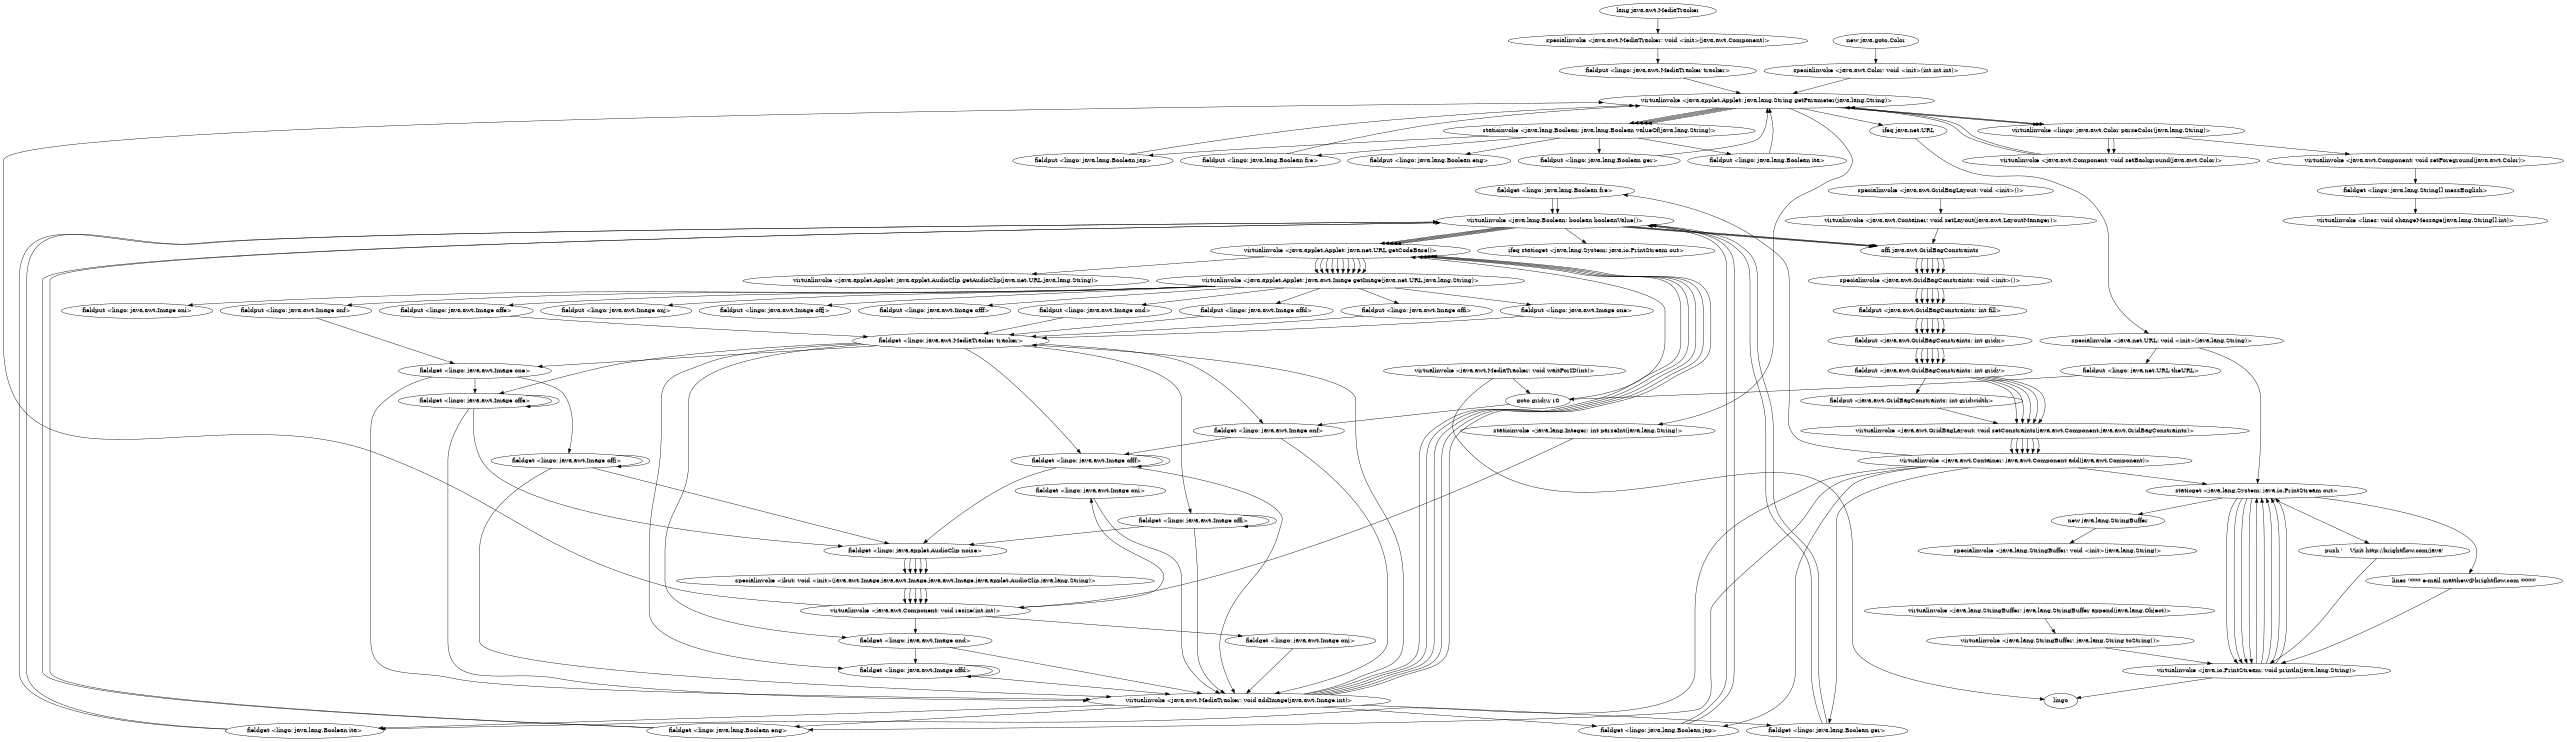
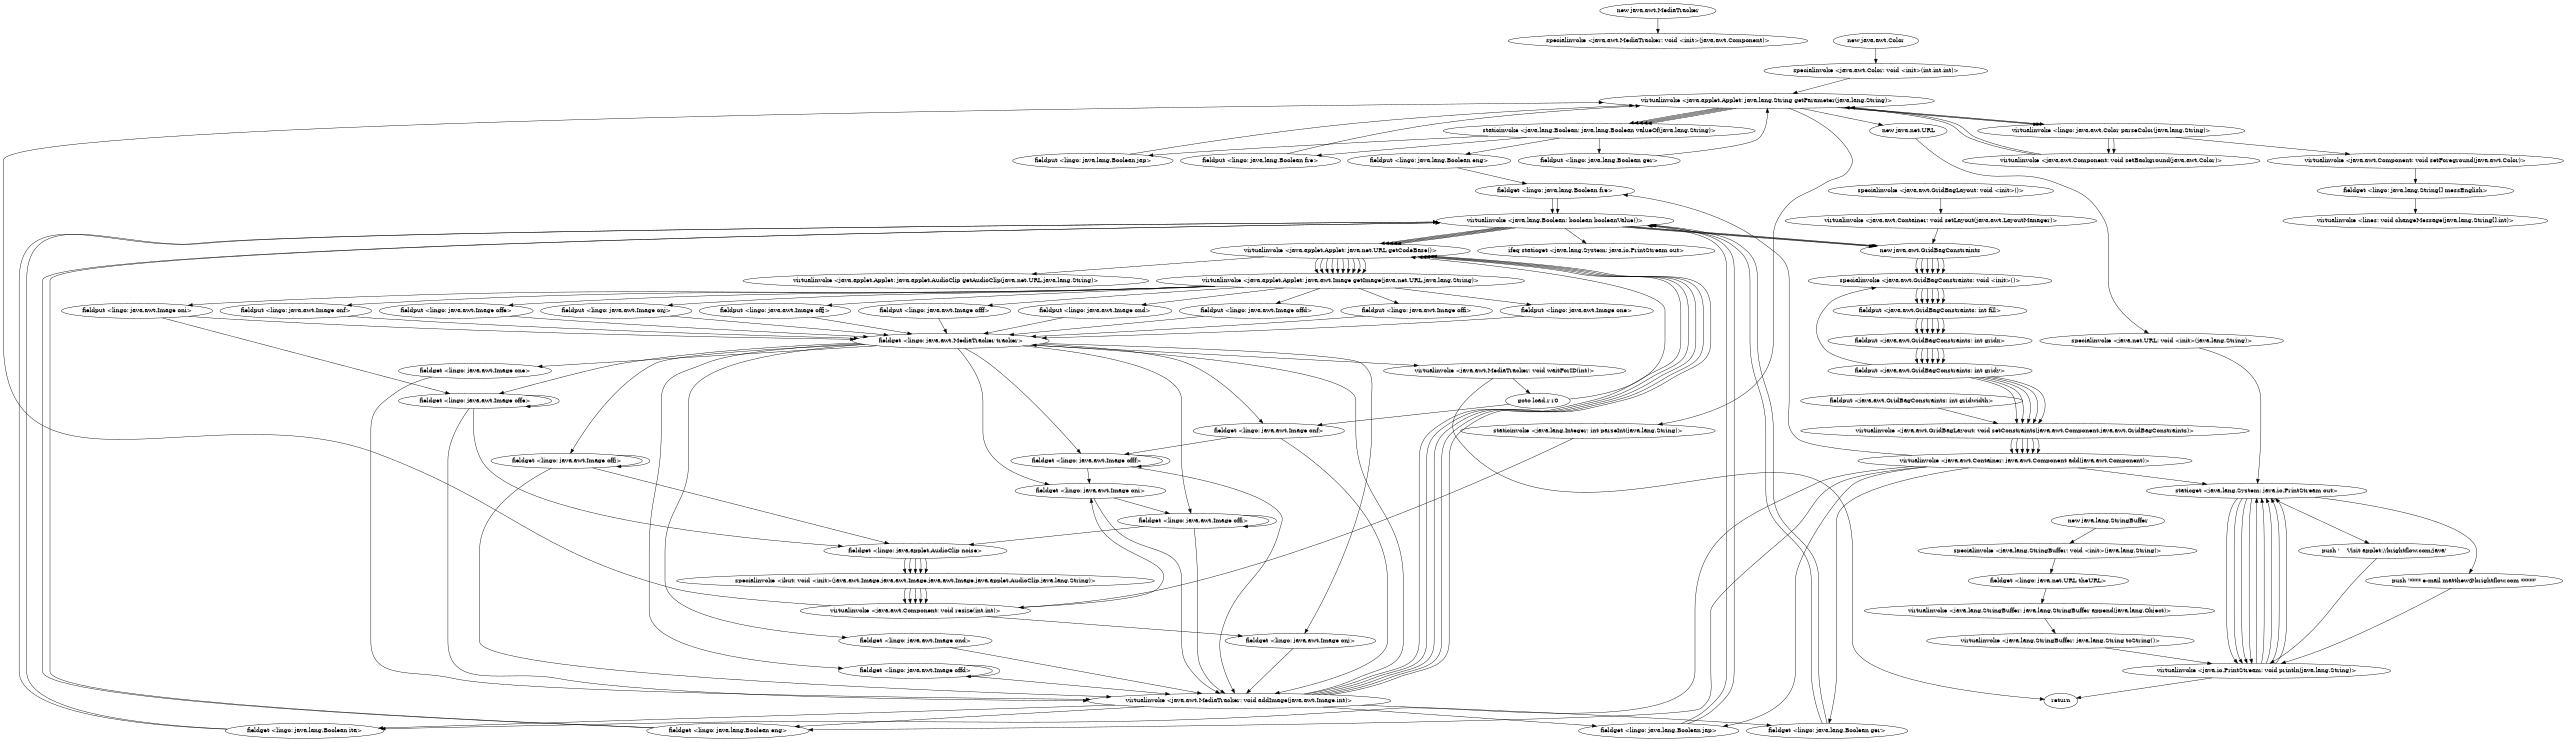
(1658, 11) -> (1658, 11)
(1876, 41) -> (1876, 41)
(1658, 71) -> none
(1908, 131) -> (1908, 131)
(1767, 161) -> none
none -> (1490, 175)
(1930, 251) -> (1930, 251)
none -> (942, 324)
none -> (777, 325)
none -> (860, 325)
none -> (519, 332)
(383, 340) -> (601, 330)
none -> (1222, 355)
none -> (1328, 357)
(2141, 371) -> none
(1924, 382) -> (1817, 327)
(475, 384) -> (304, 355)
(565, 397) -> (658, 362)
(1538, 401) -> (1538, 401)
none -> (983, 430)
(987, 496) -> (1088, 474)
none -> (1140, 505)
(2182, 506) -> none
(2384, 551) -> (2384, 551)
none -> (2048, 581)
(2464, 581) -> (2464, 581)
(915, 624) -> none
(915, 654) -> none
(2061, 701) -> (2061, 701)
